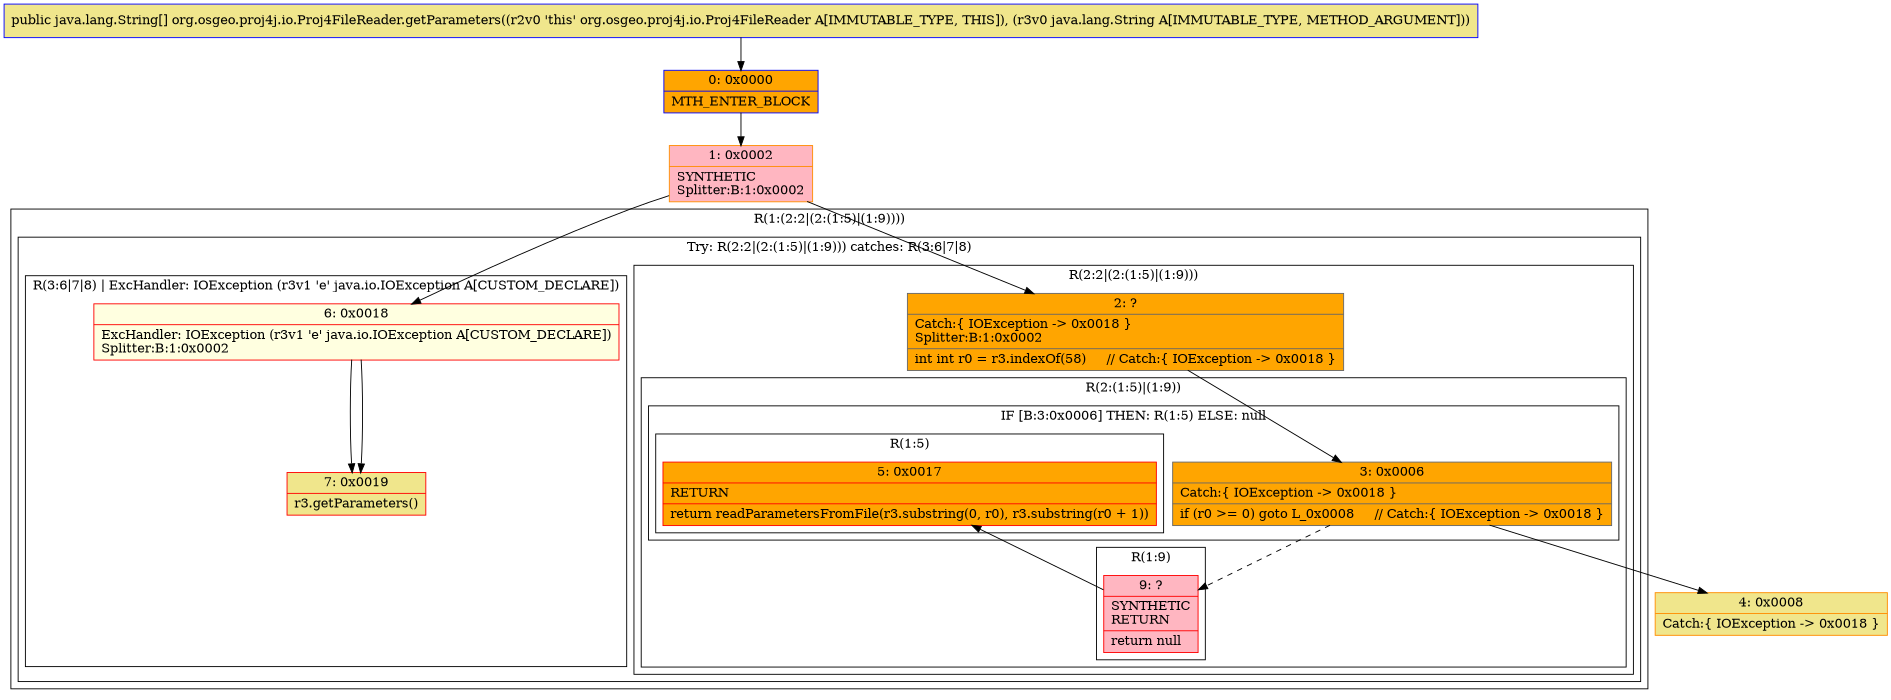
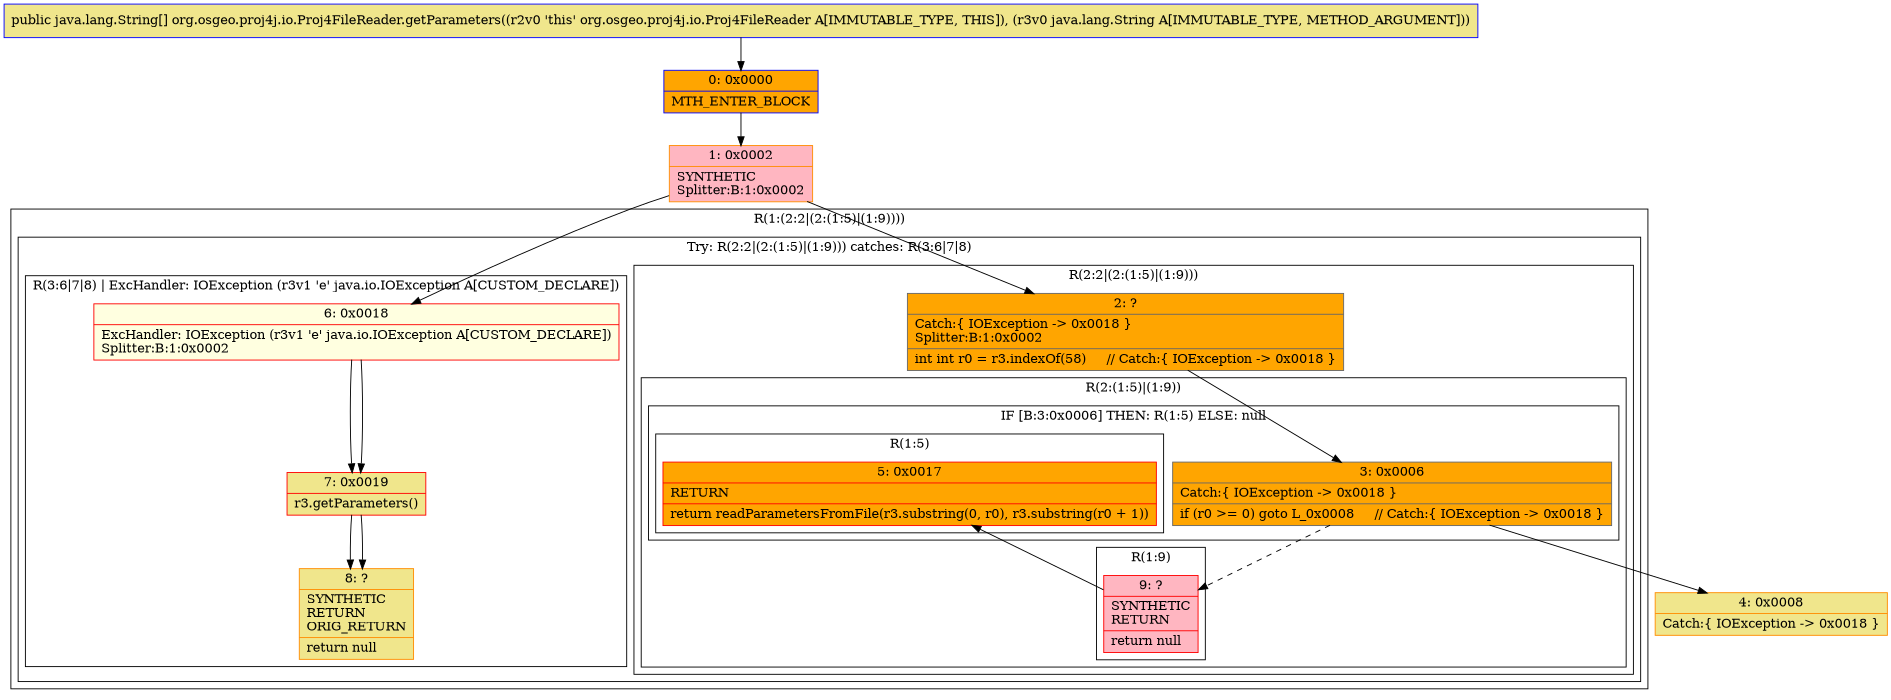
none -> (356, 614)
